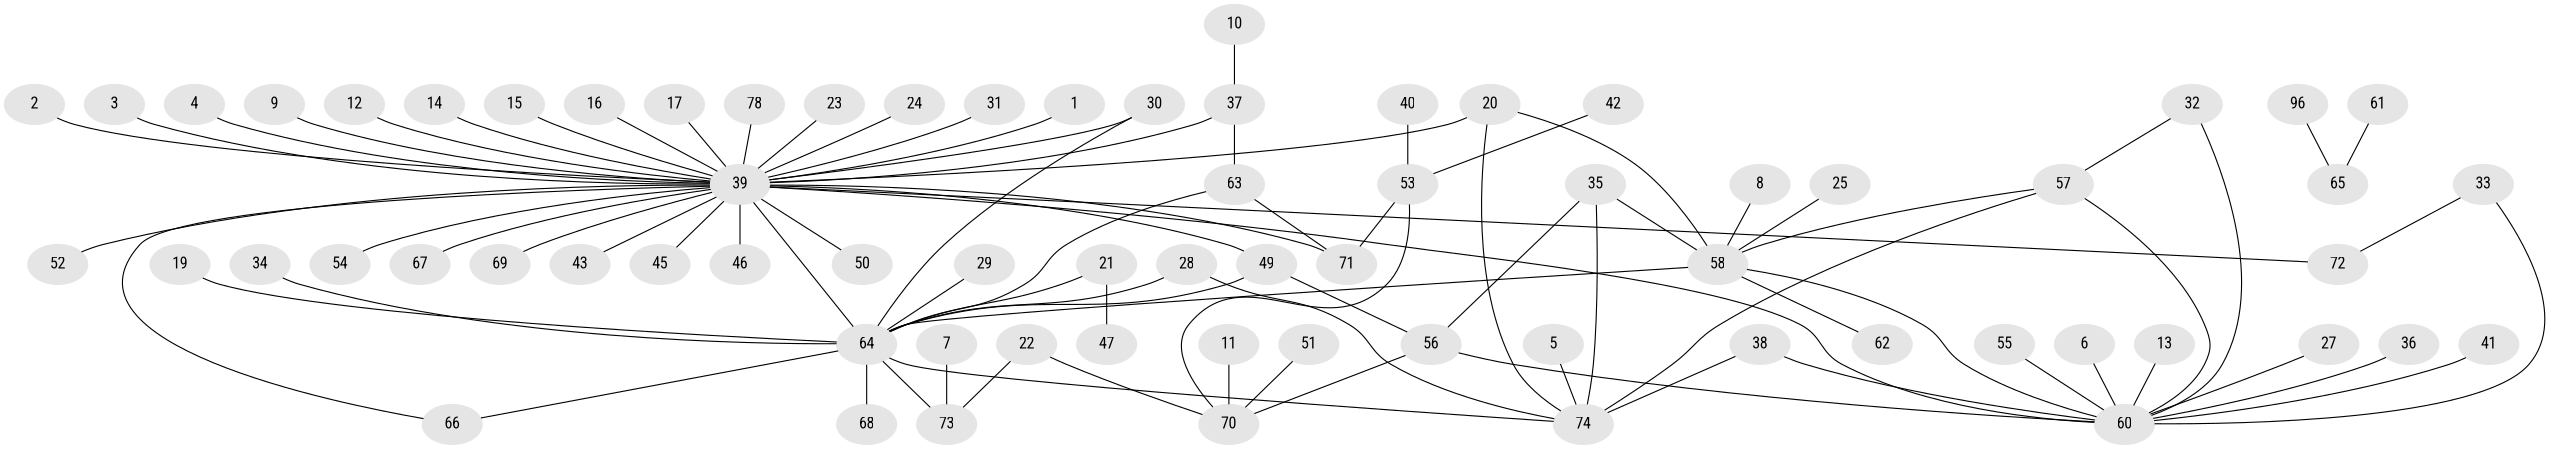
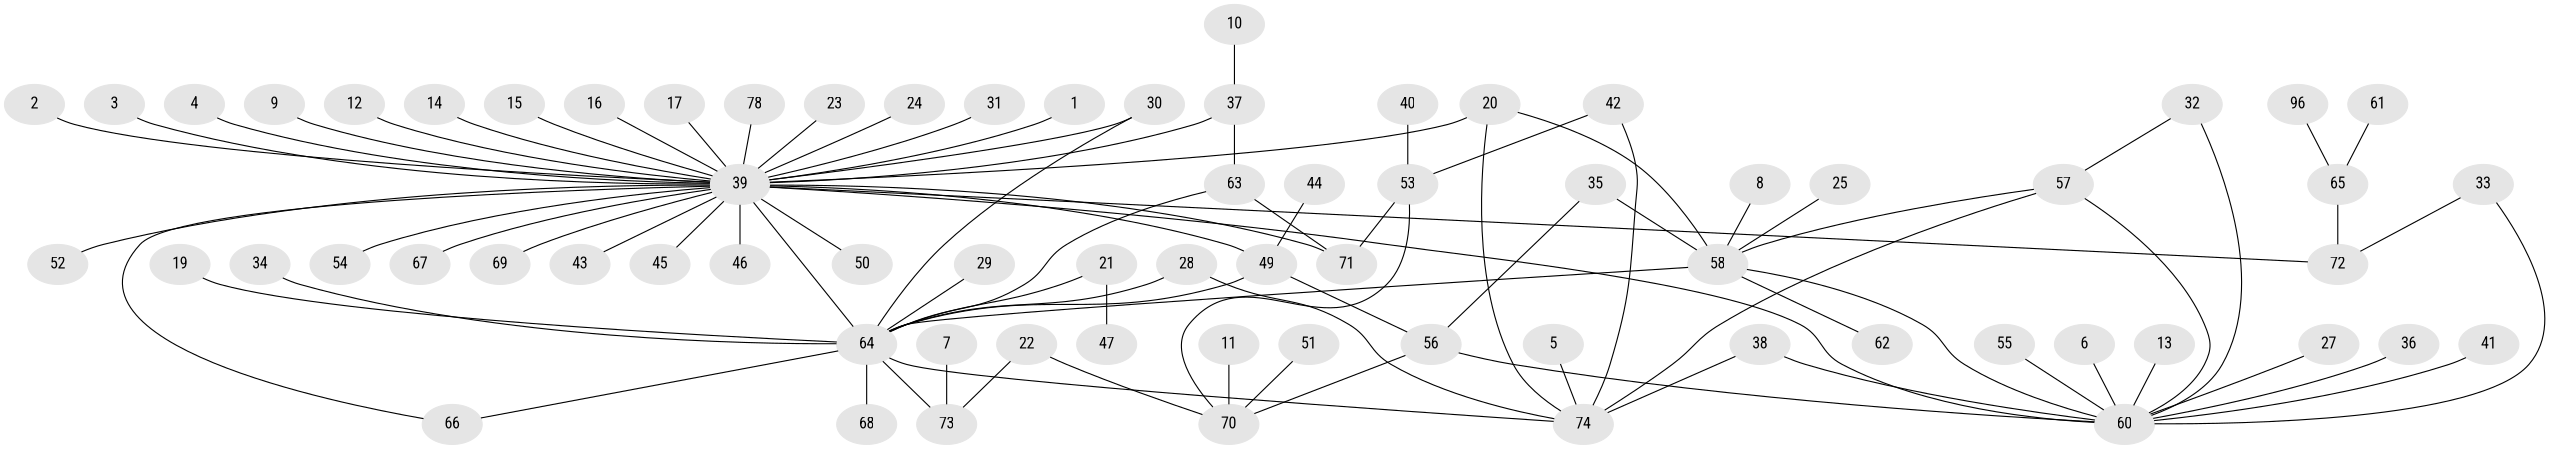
none -> (1314, 184)
none -> (2338, 225)
(1597, 305) -> (1631, 259)
